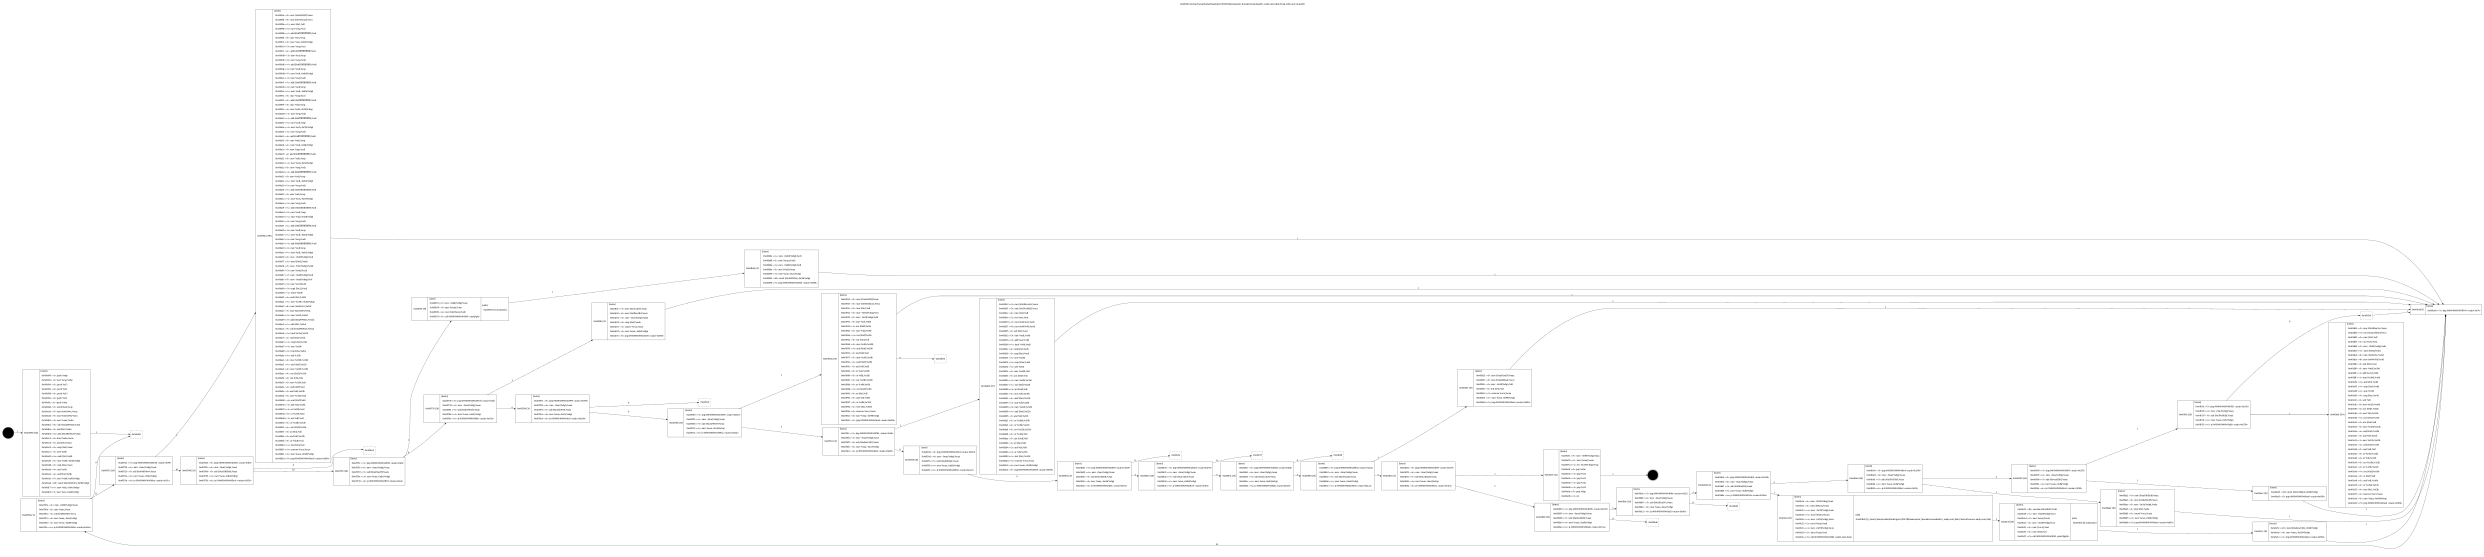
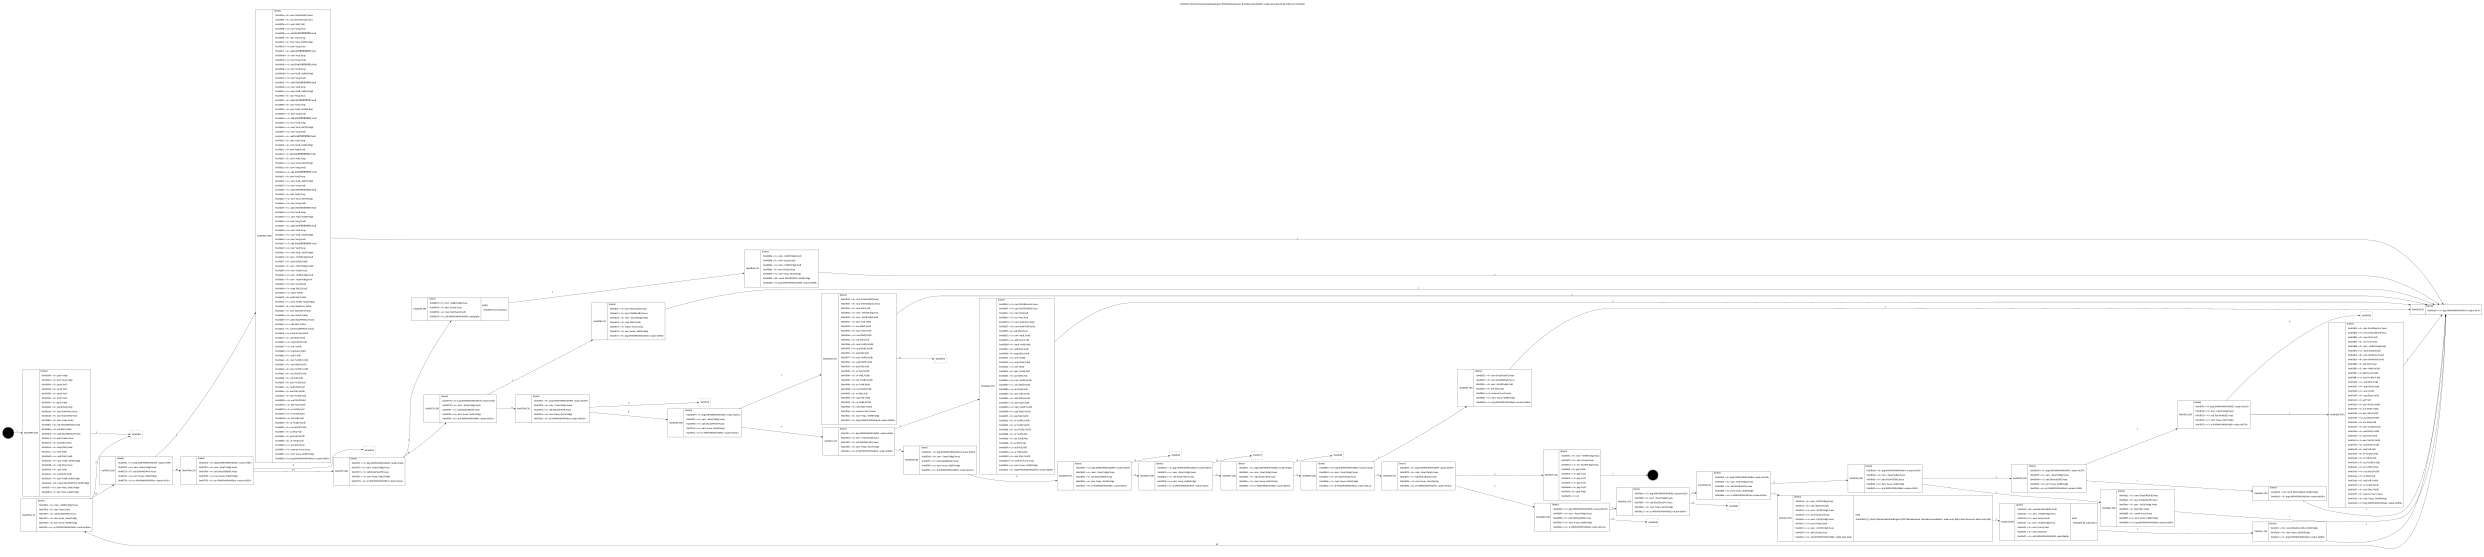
(2390, 314) -> (2422, 341)
